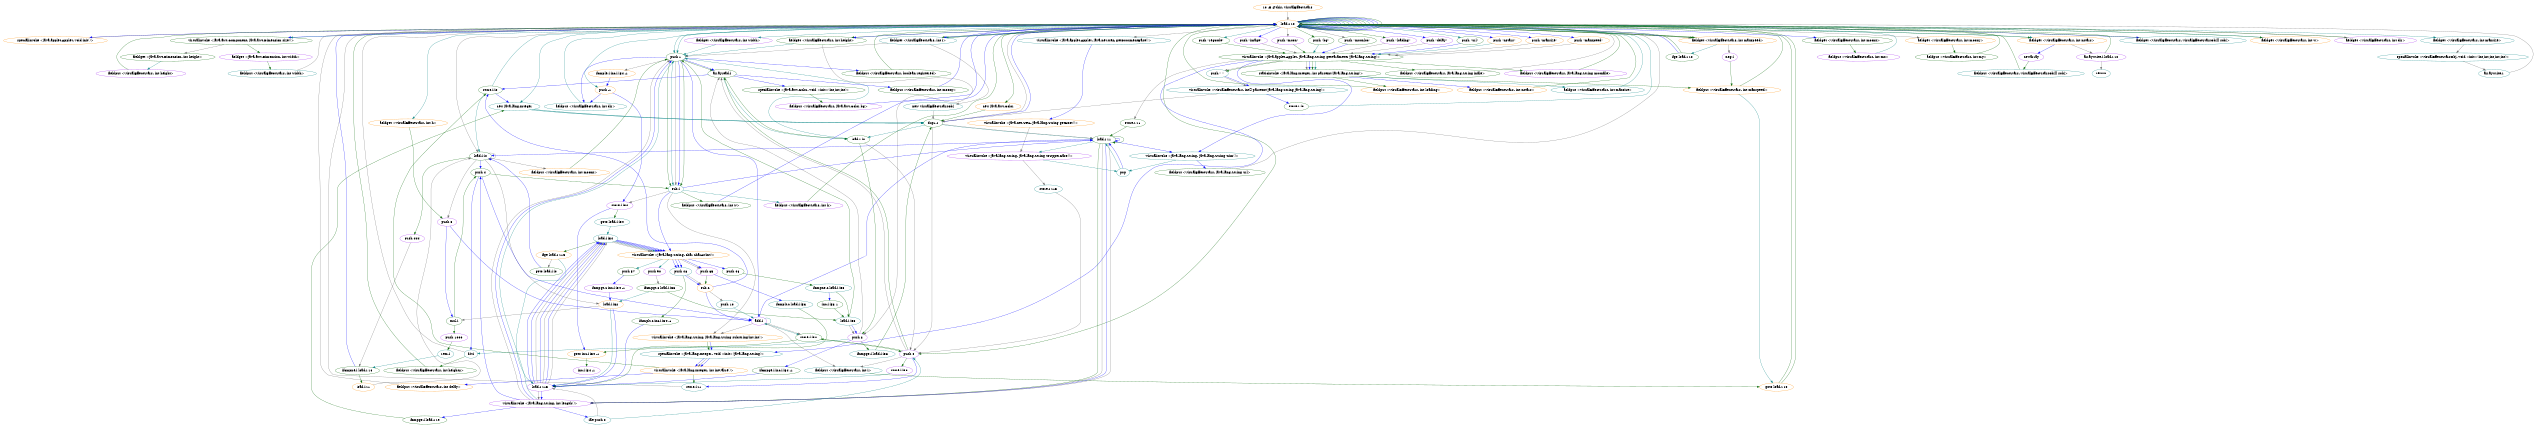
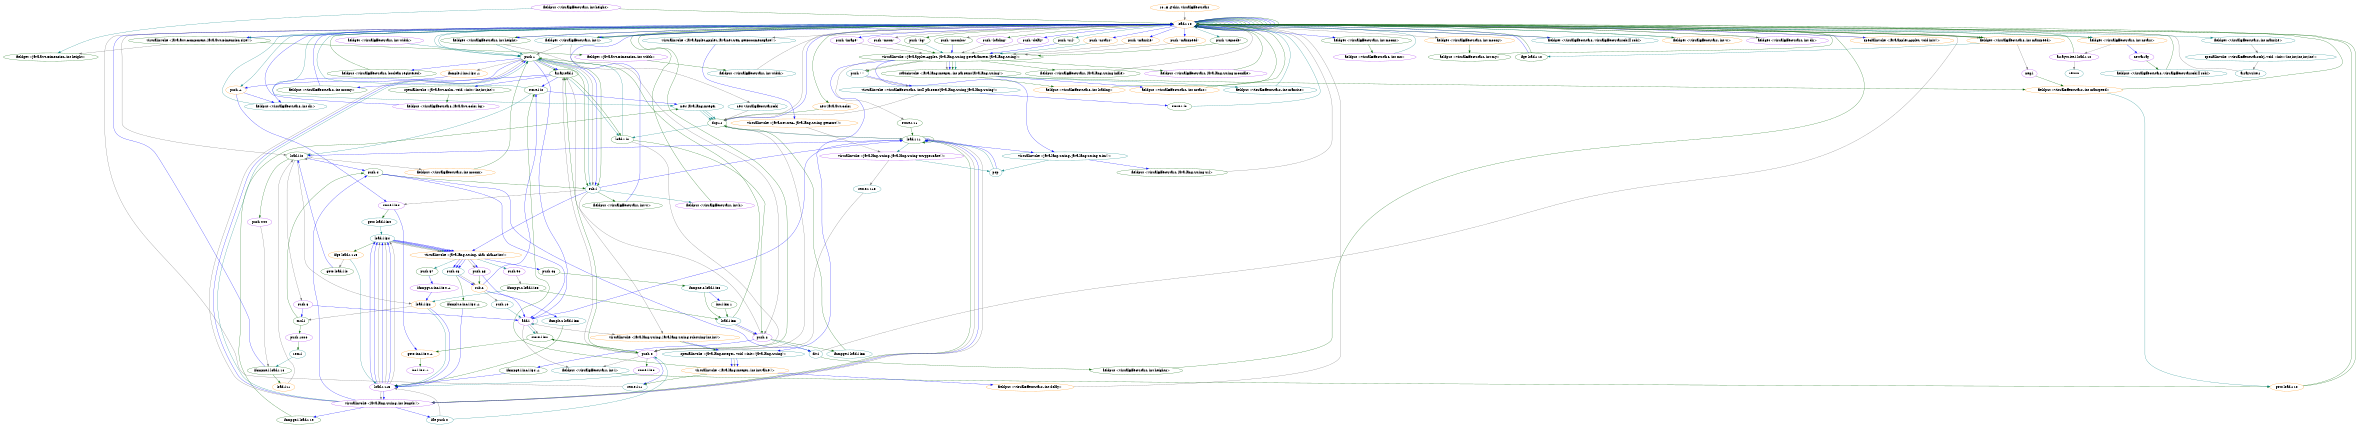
(967, 29) -> none
(155, 65) -> (295, 17)
(408, 123) -> none
